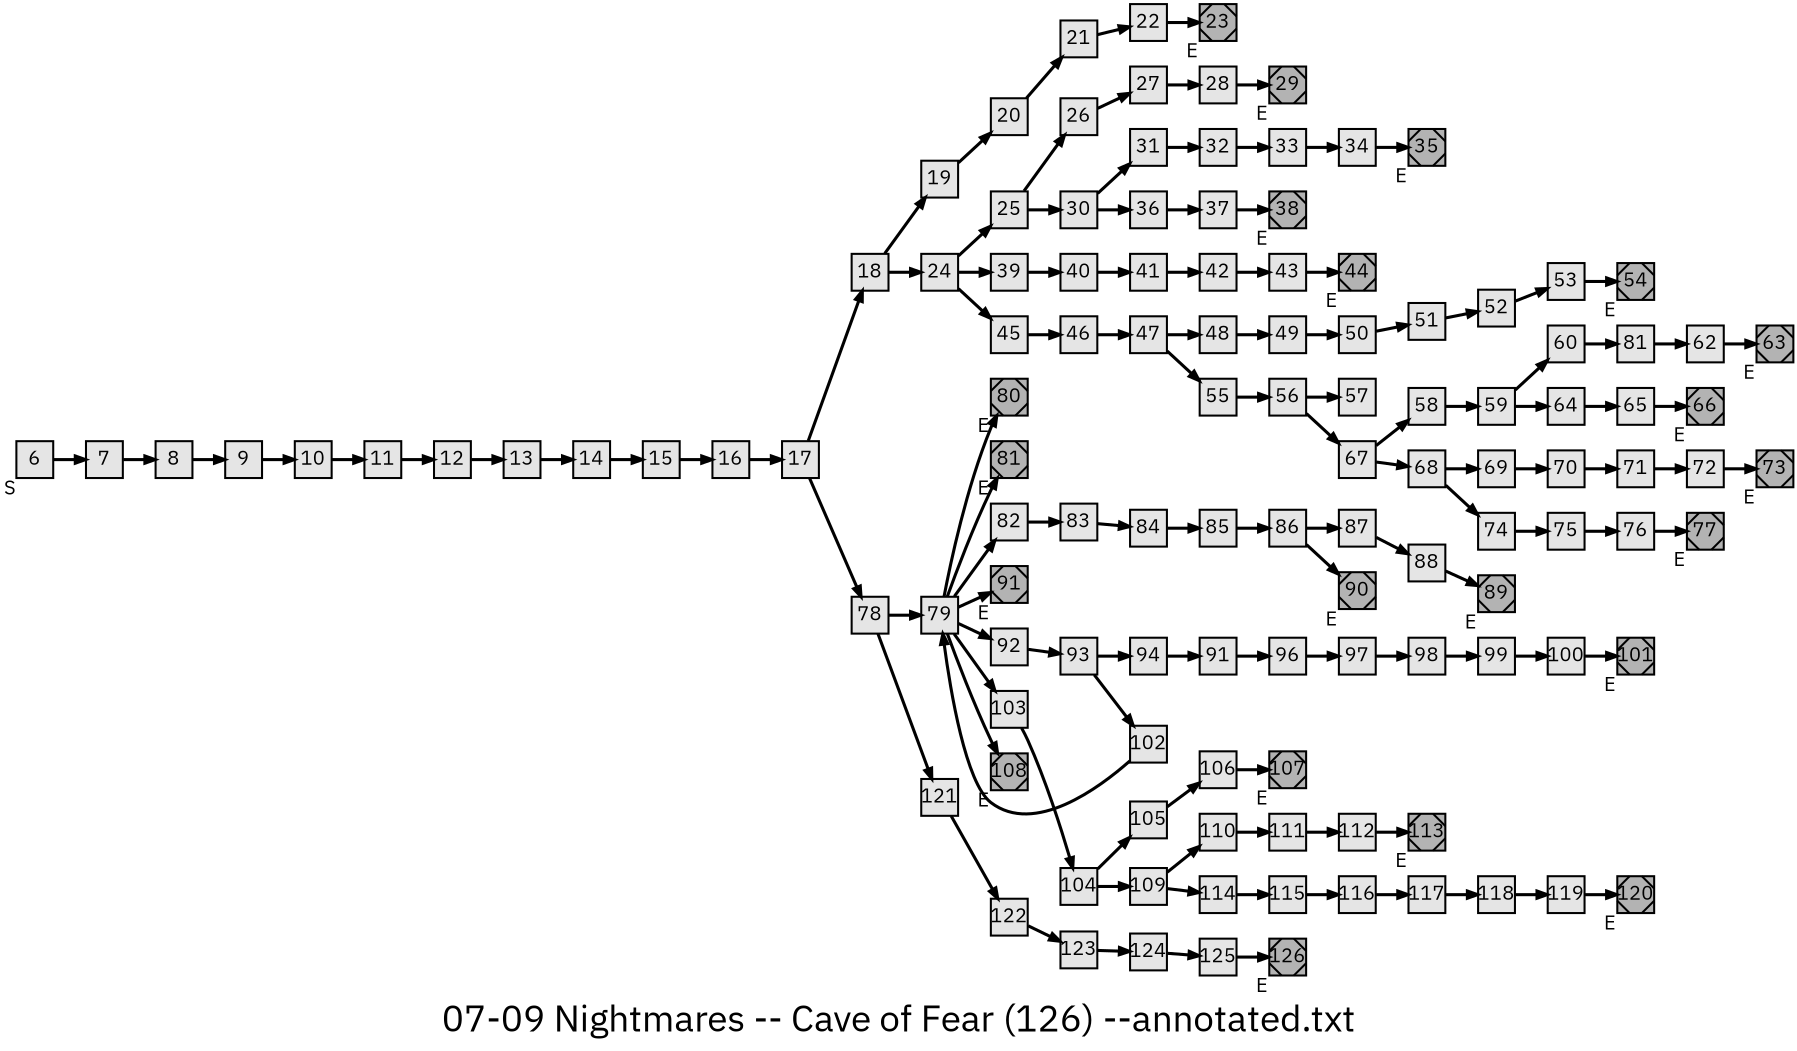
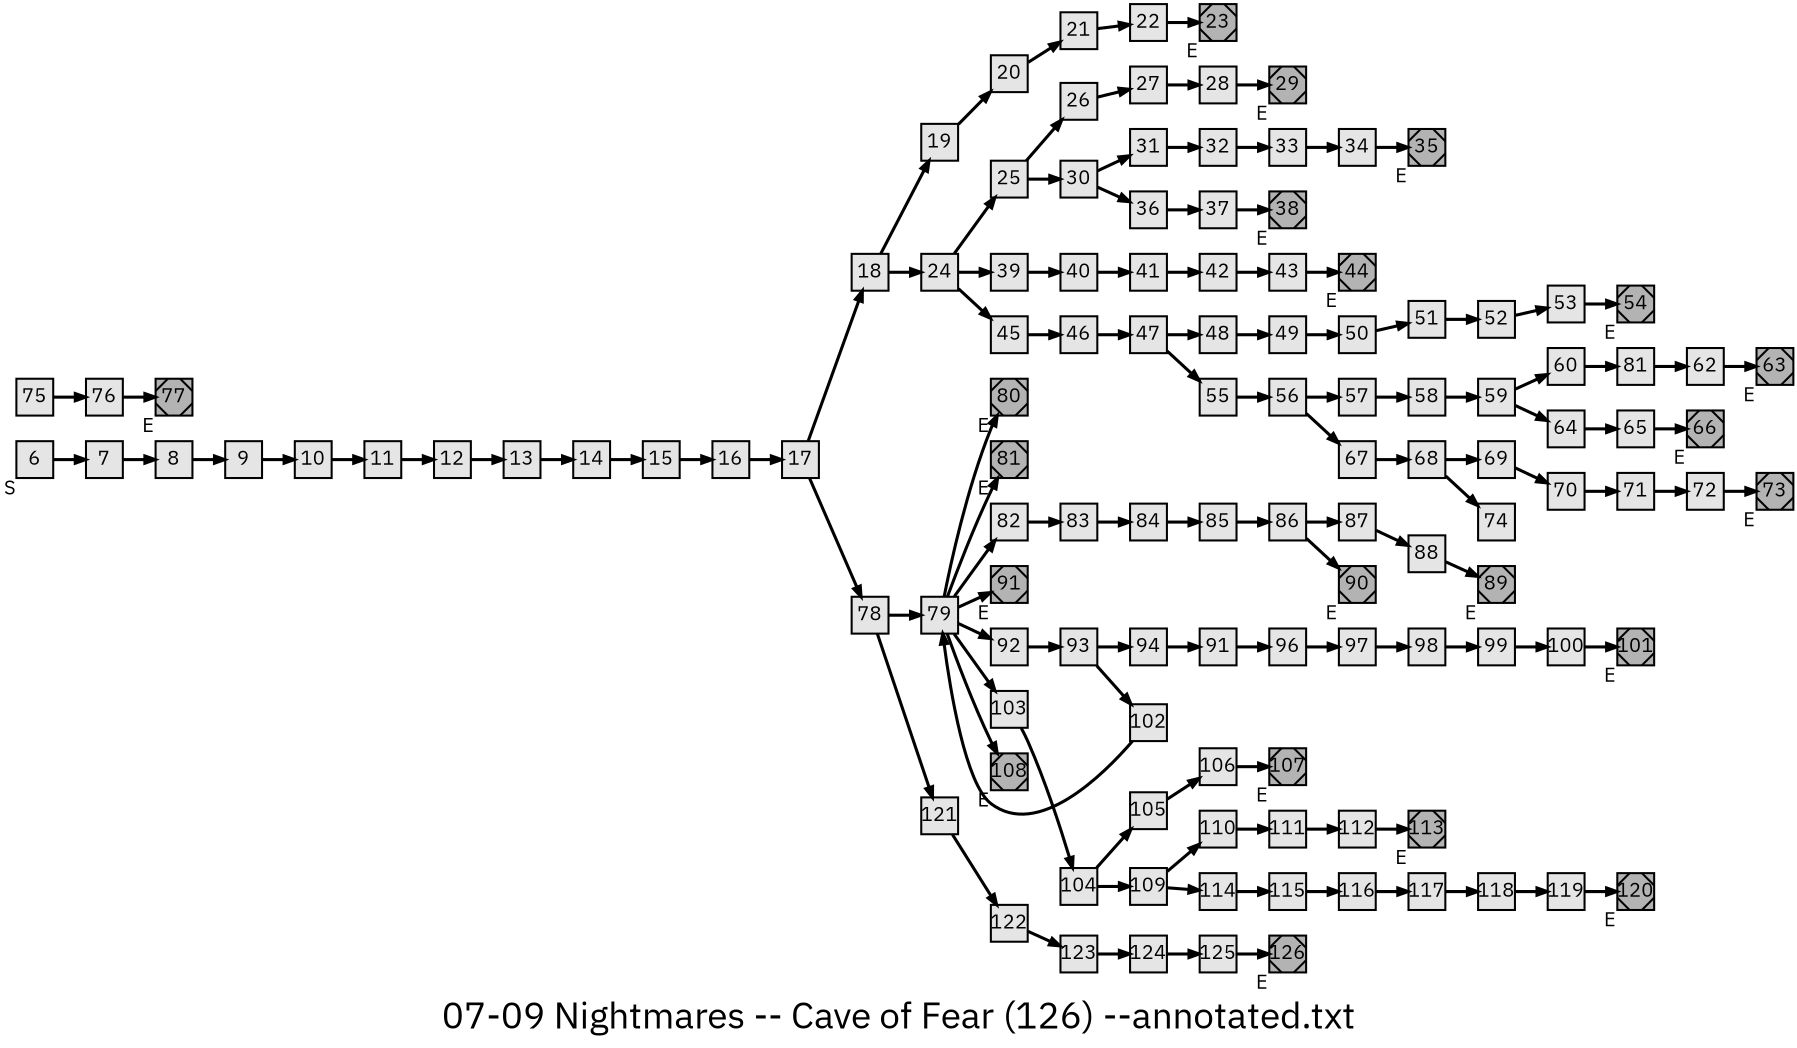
(1388, 436) -> (1387, 397)
(1526, 531) -> none
